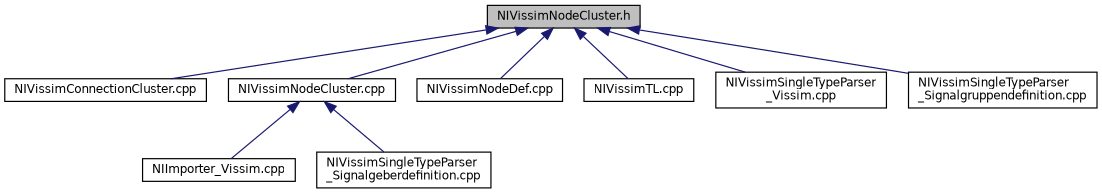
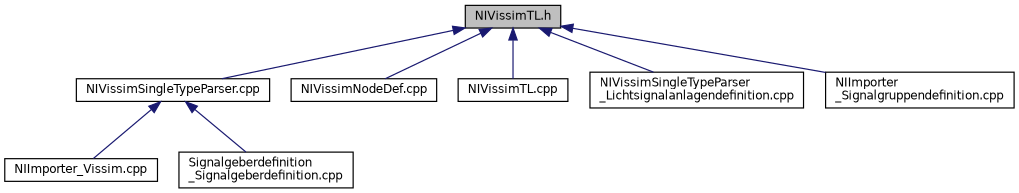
(564, 17) -> (513, 17)
(106, 90) -> none
(312, 90) -> (173, 90)
(801, 90) -> (697, 90)
(1003, 90) -> (920, 90)
(404, 170) -> (266, 170)
